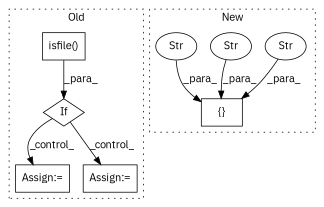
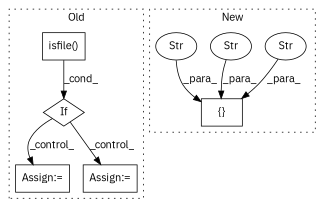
(81, 79) -> (81, 79)
